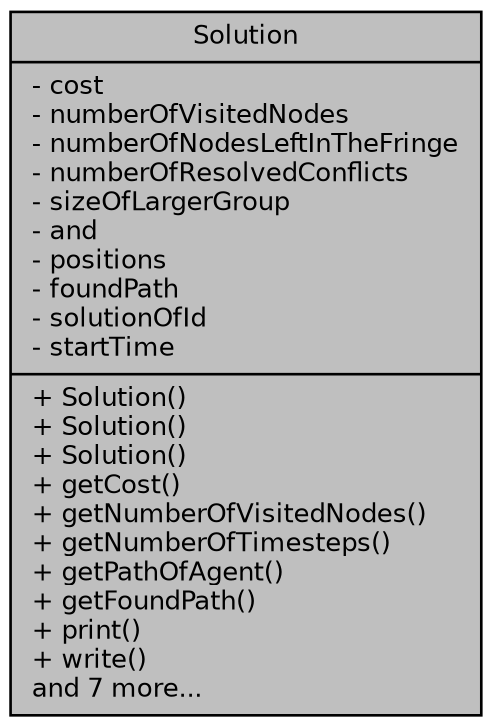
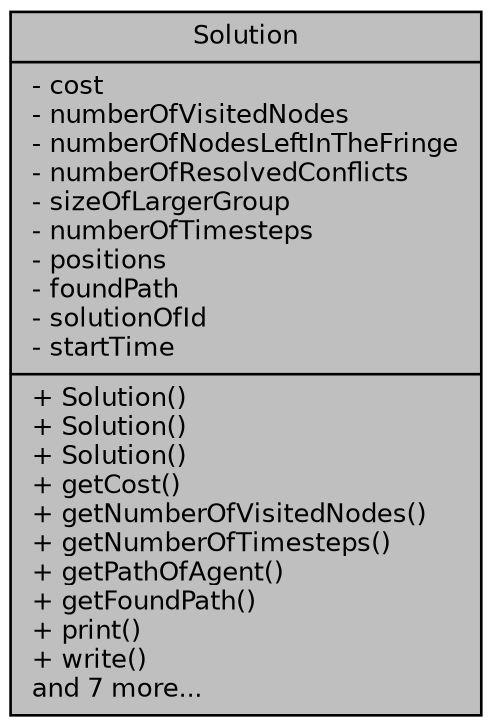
(65, 231) -> (173, 231)
